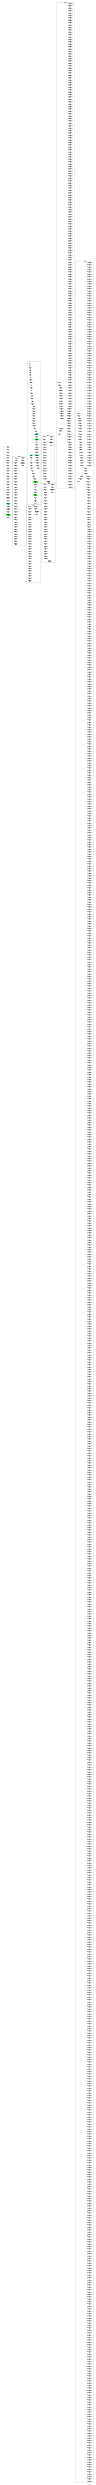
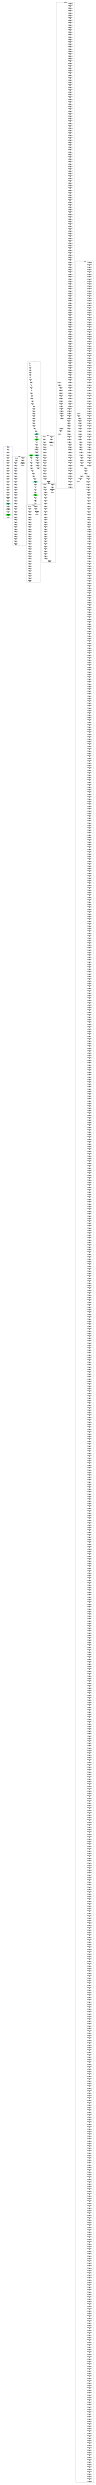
(31, 455) -> (31, 455)
(35, 482) -> (35, 482)
